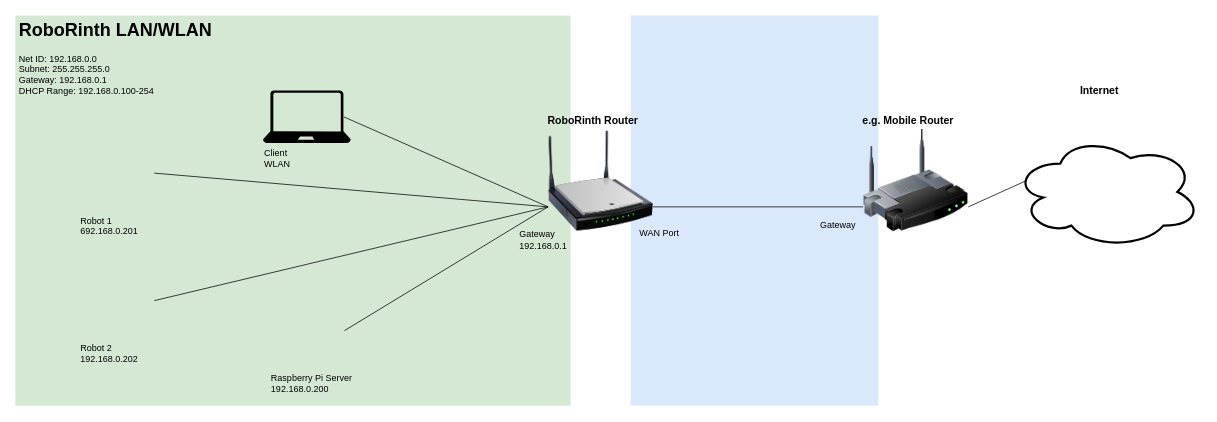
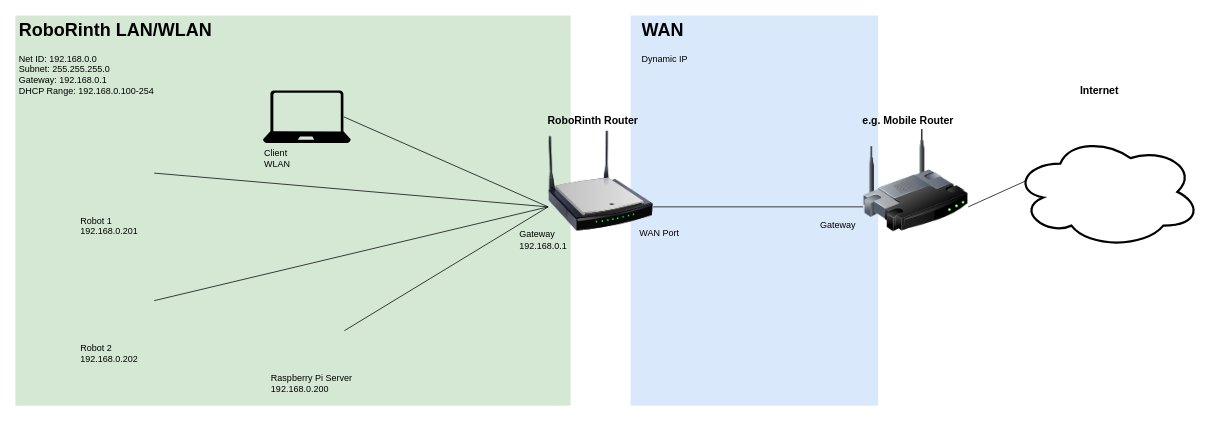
none -> (739, 60)
(110, 226) -> (110, 226)
